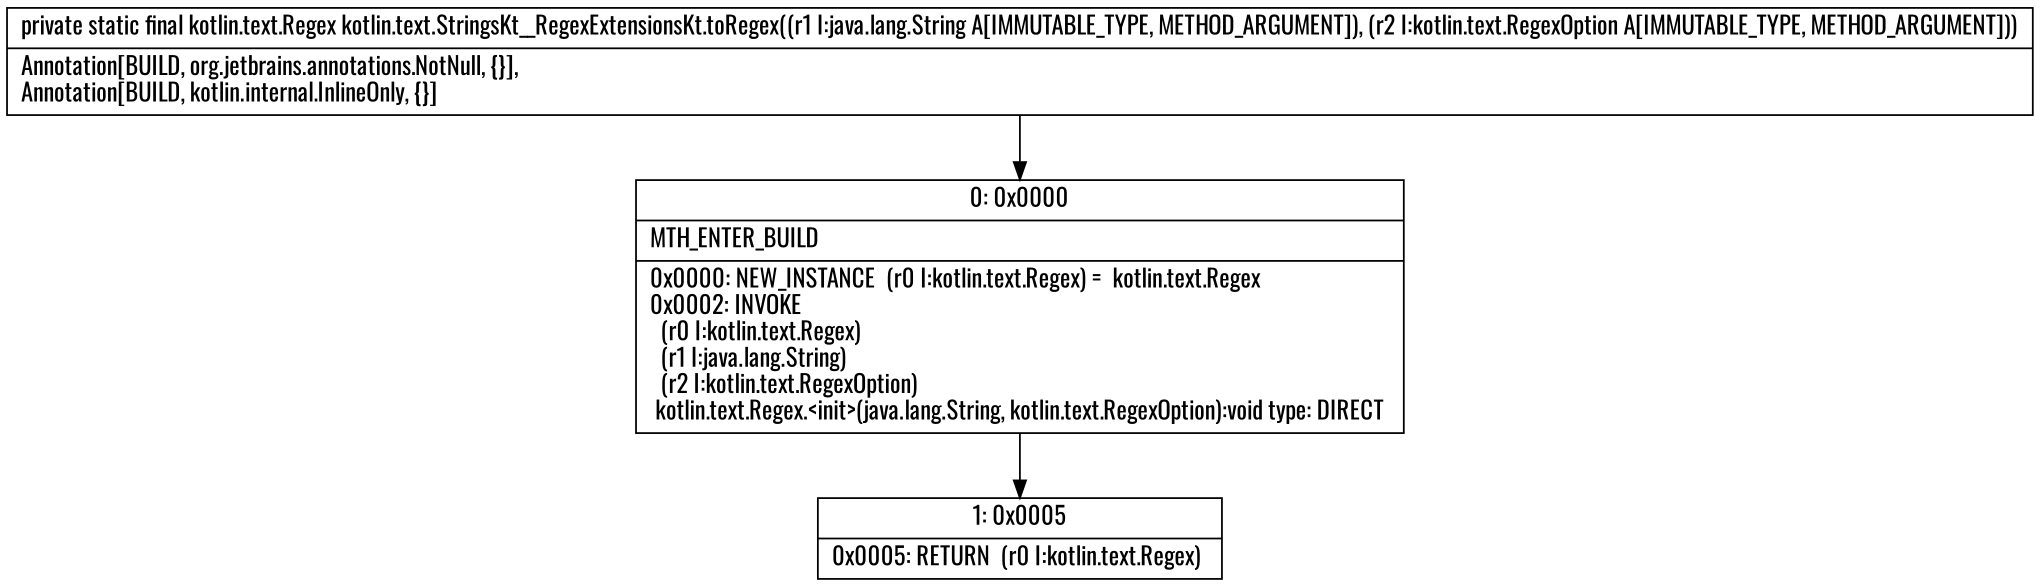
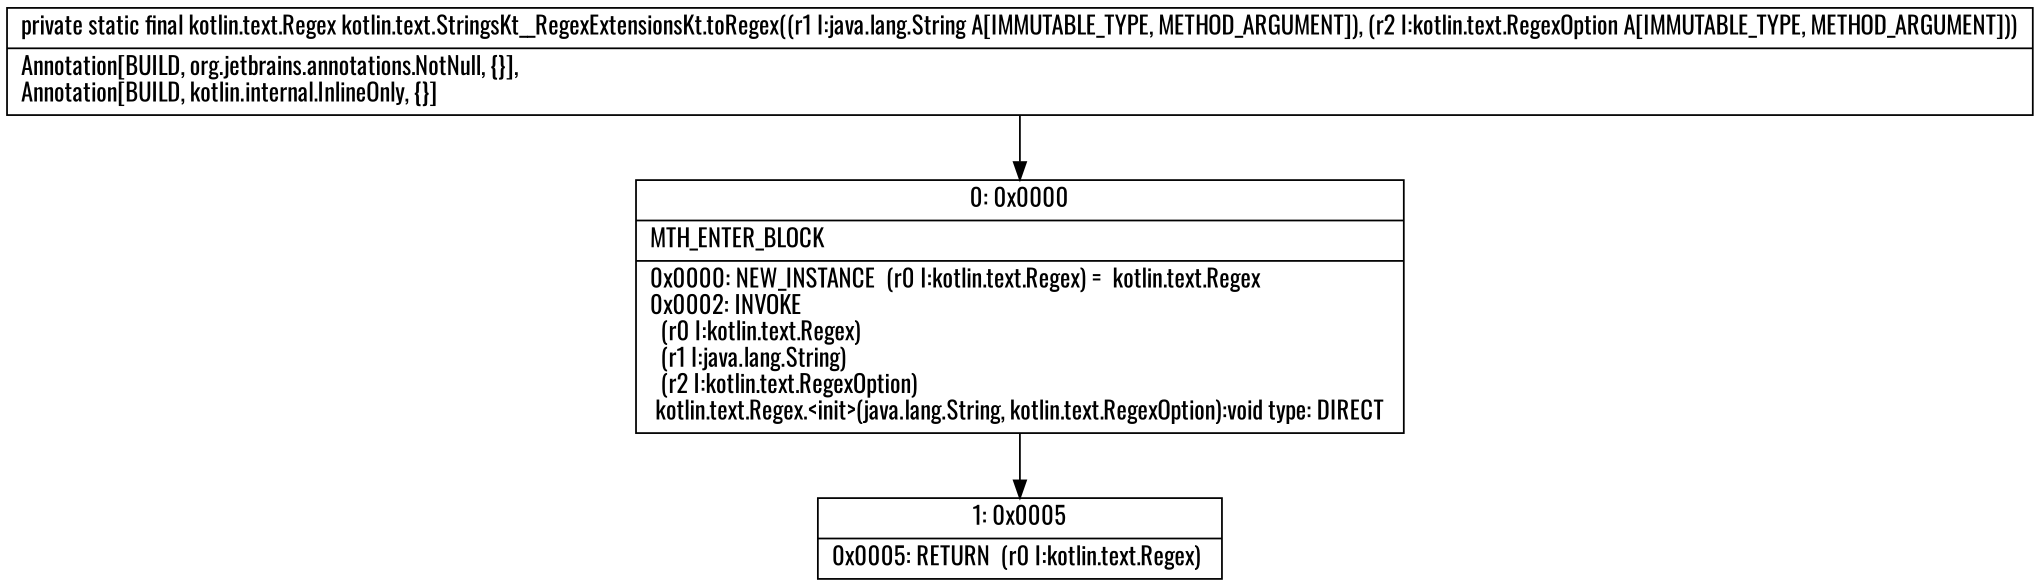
(735, 240) -> (738, 240)
